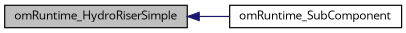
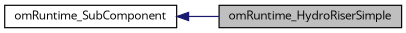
(214, 16) -> (204, 16)
